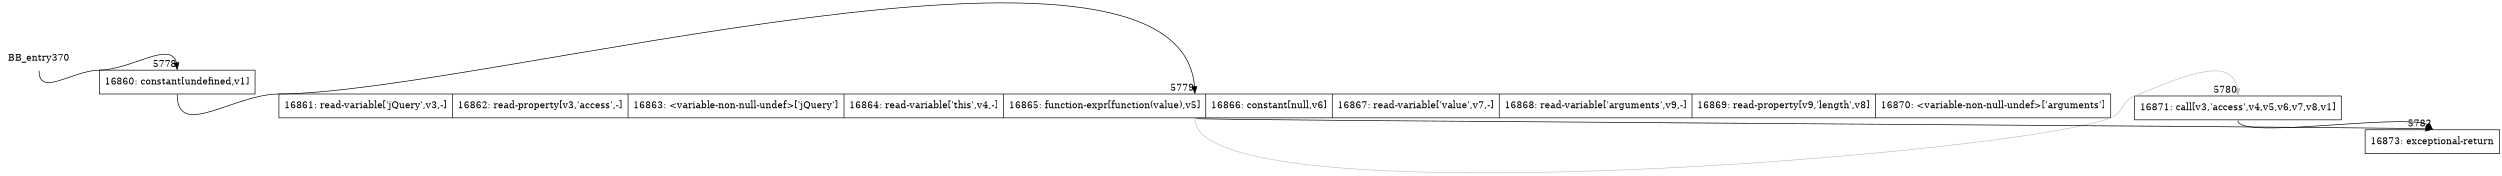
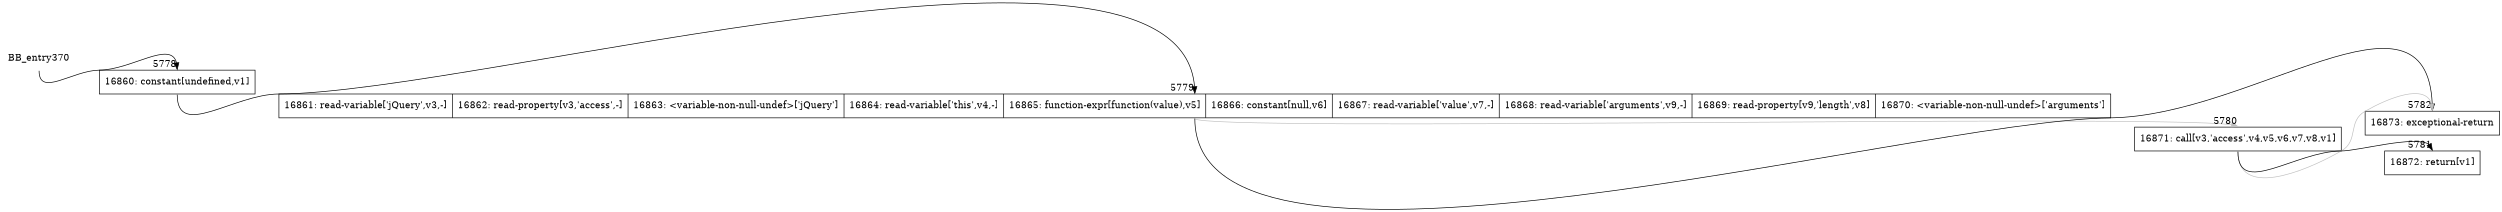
(2351, 124) -> (2329, 157)
none -> (2432, 163)
